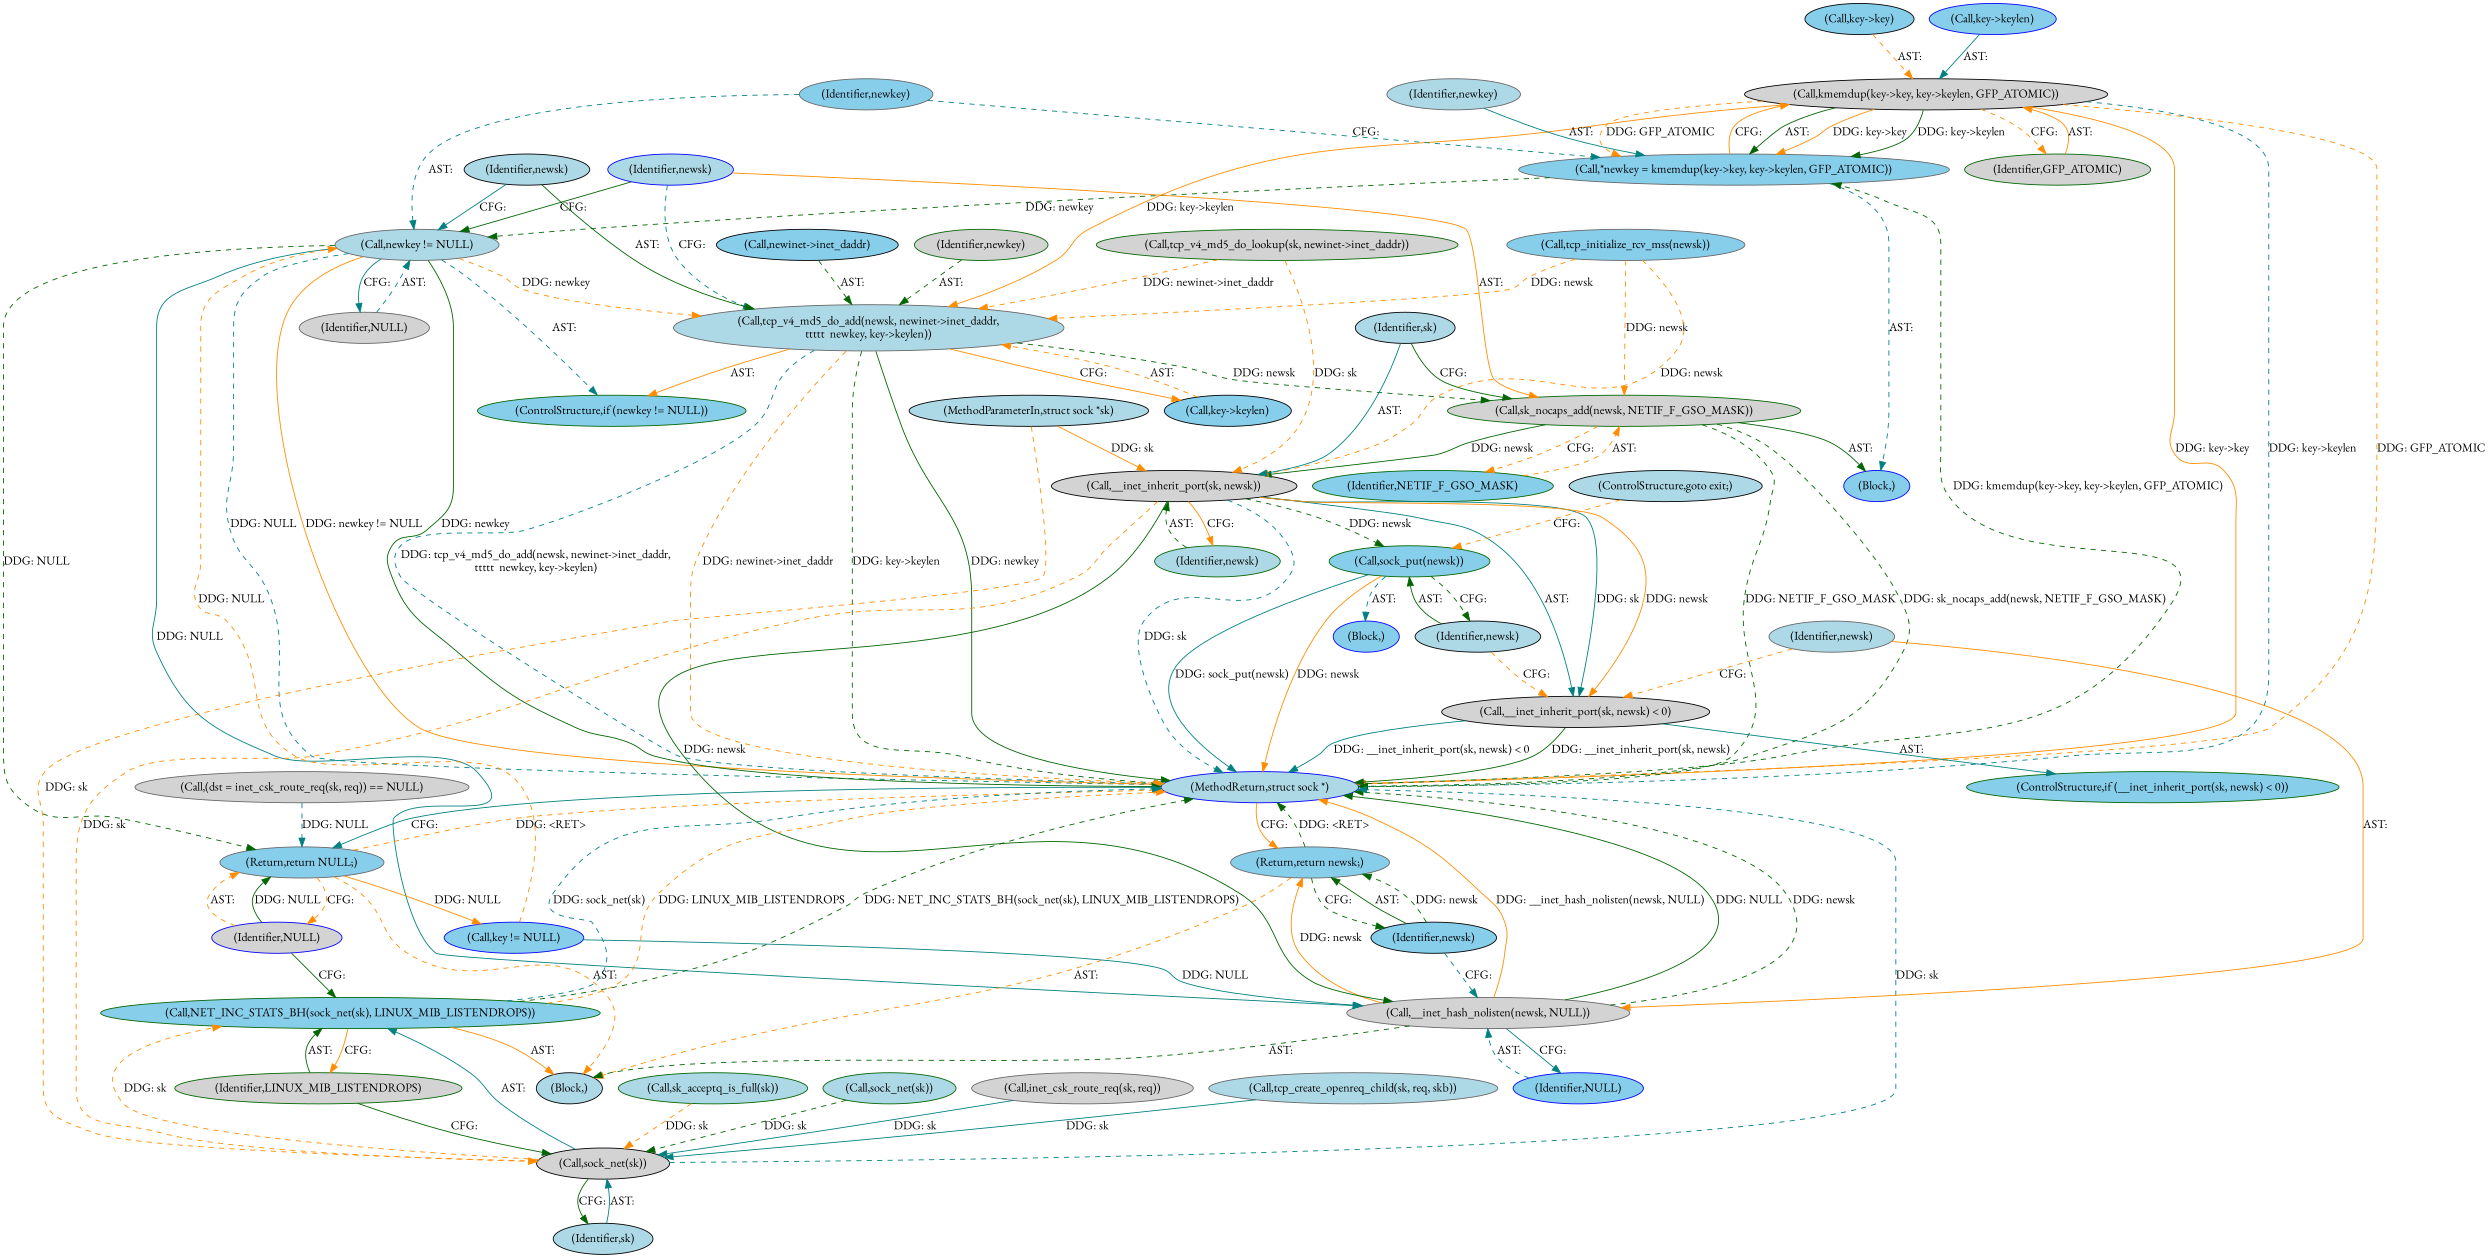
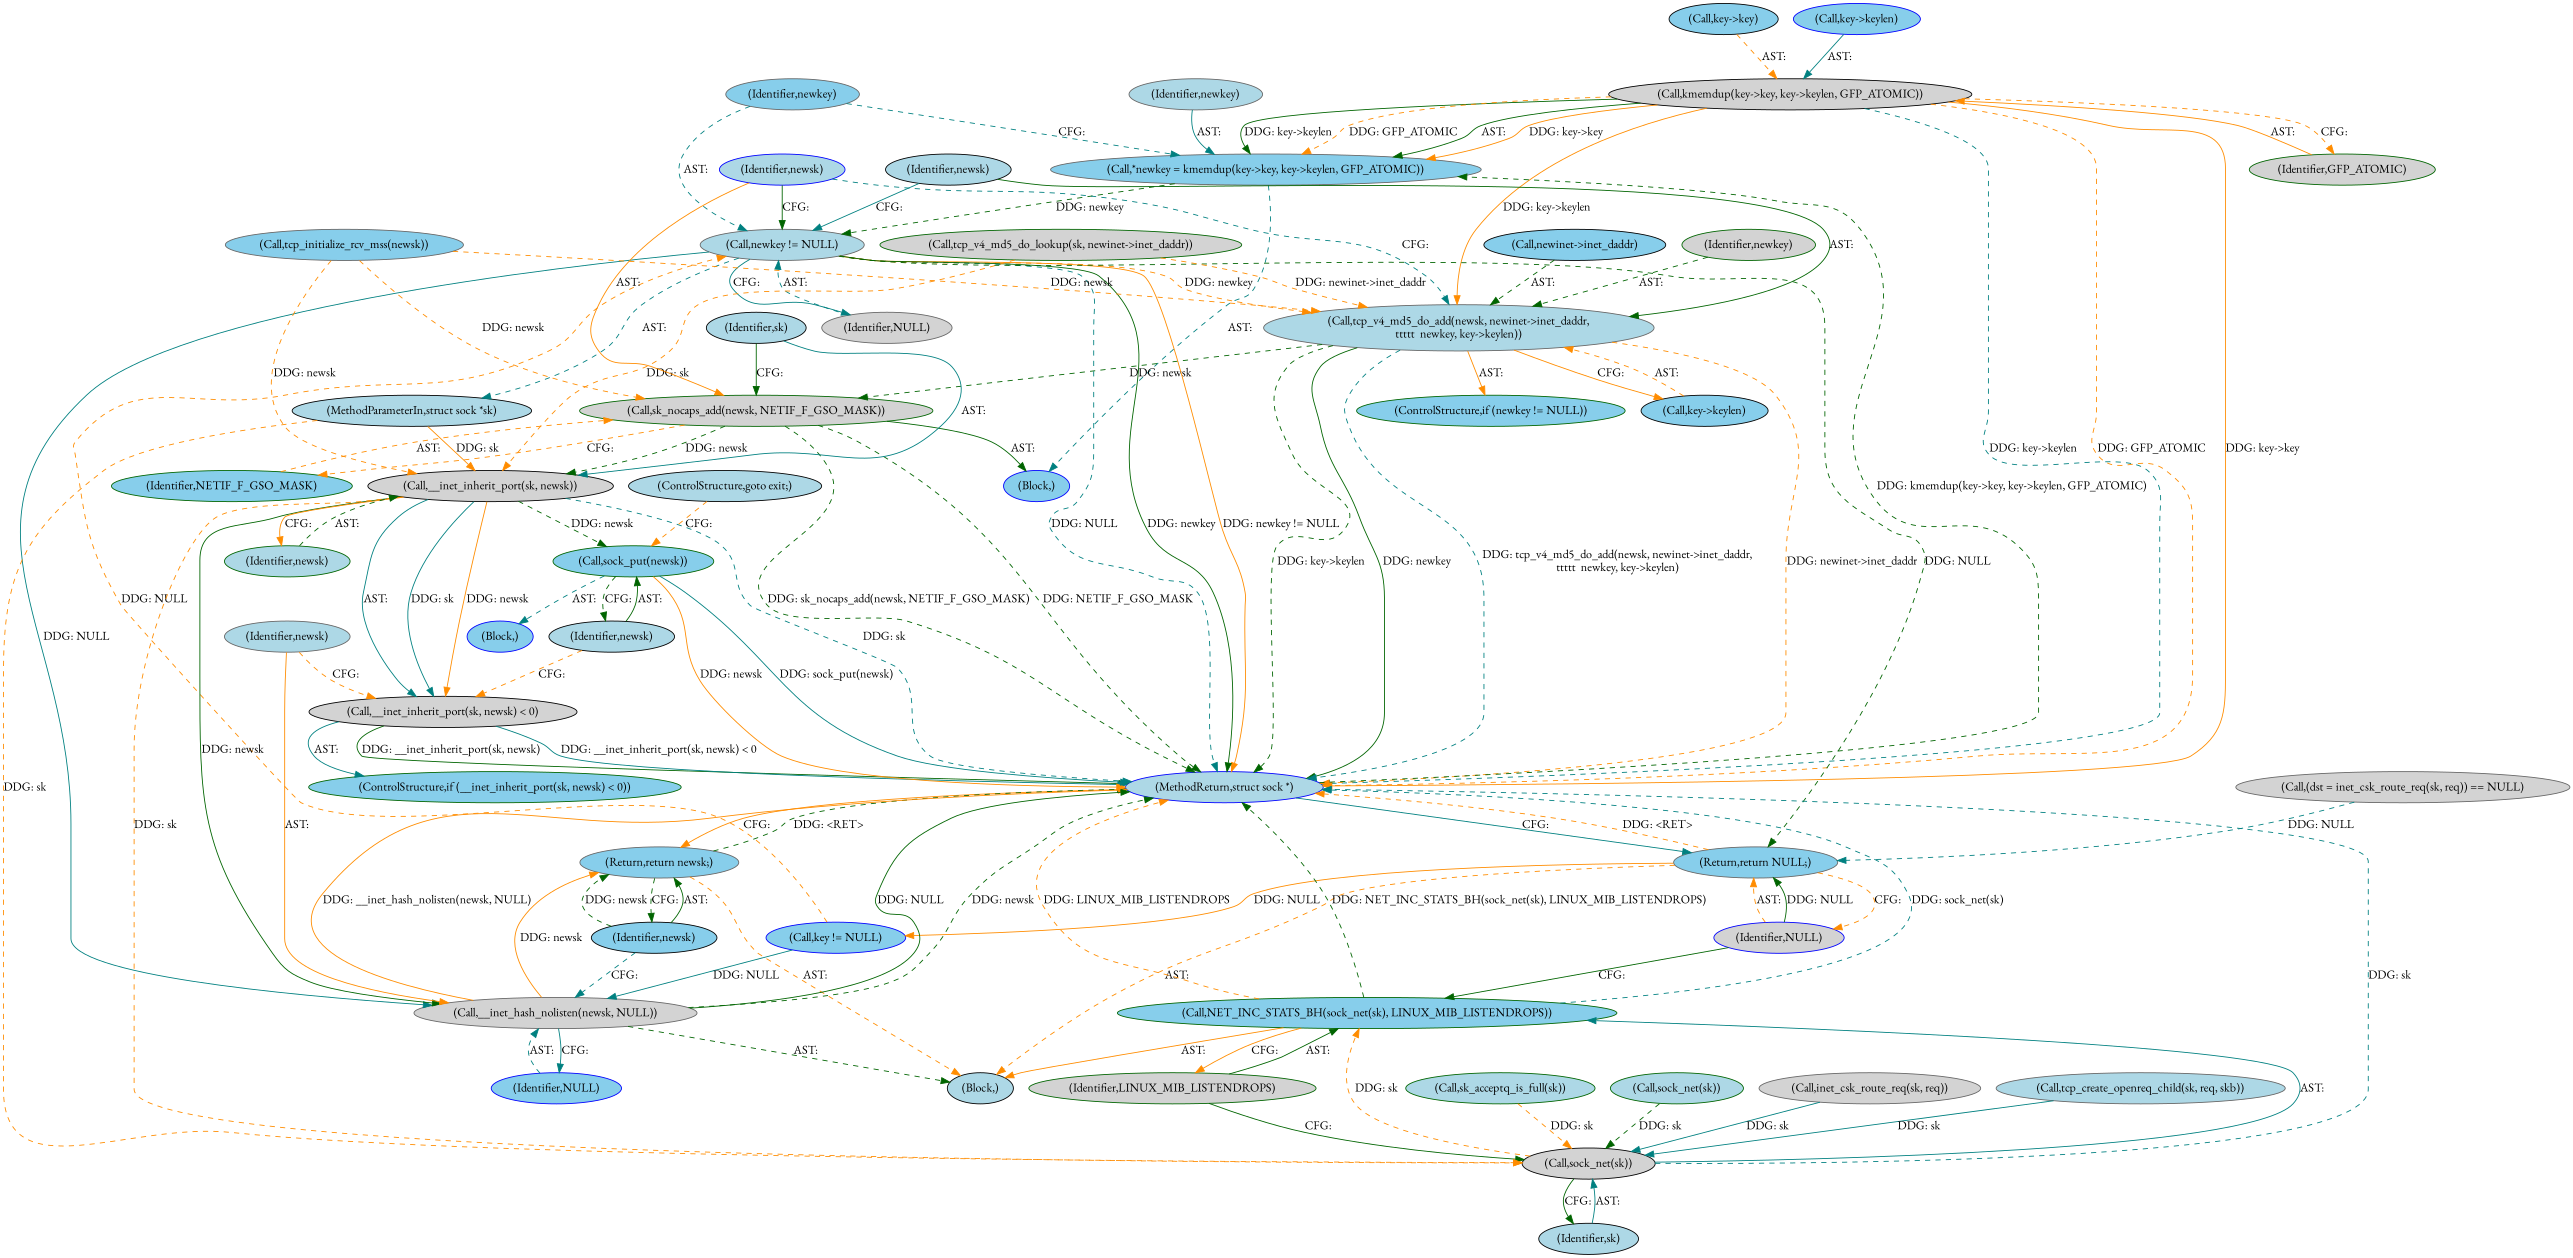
(1743, 119) -> none
(519, 321) -> (619, 334)
(1410, 458) -> (652, 454)
